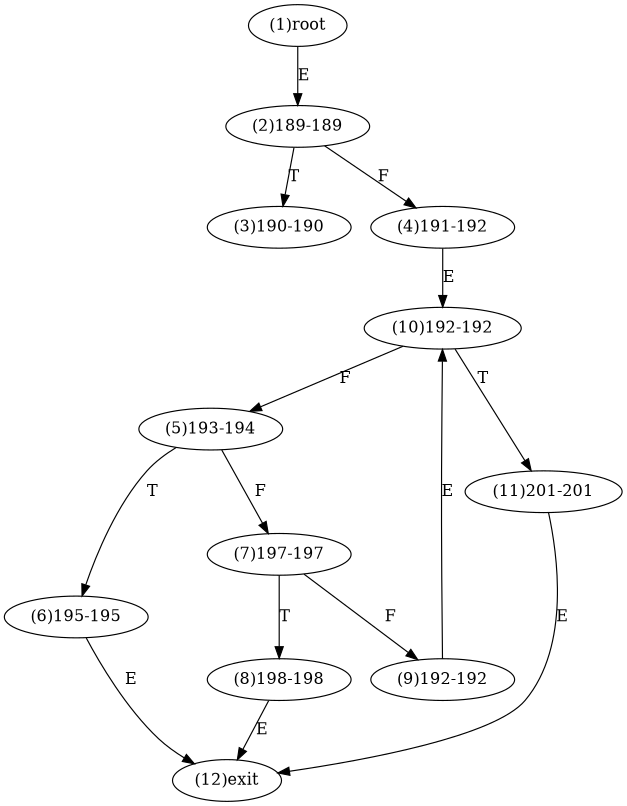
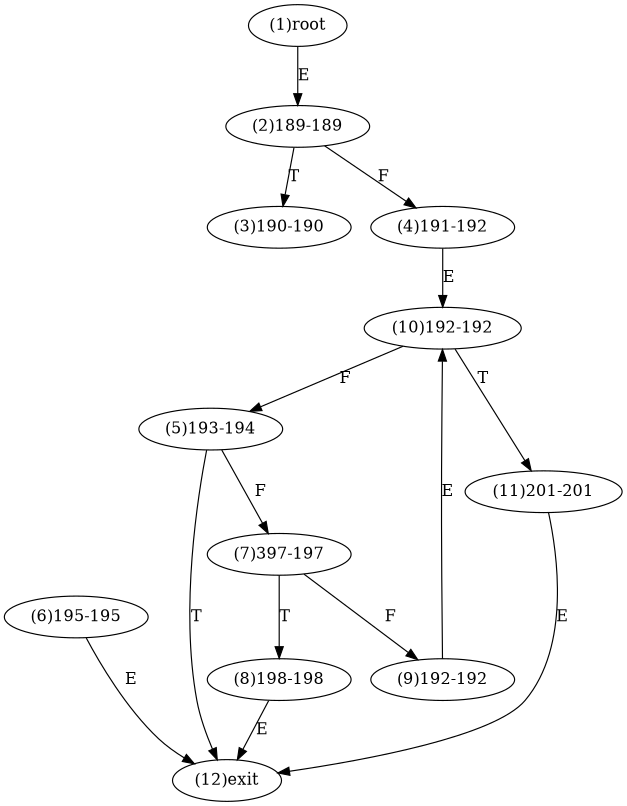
(120, 509) -> (190, 601)
(279, 554) -> (279, 554)
